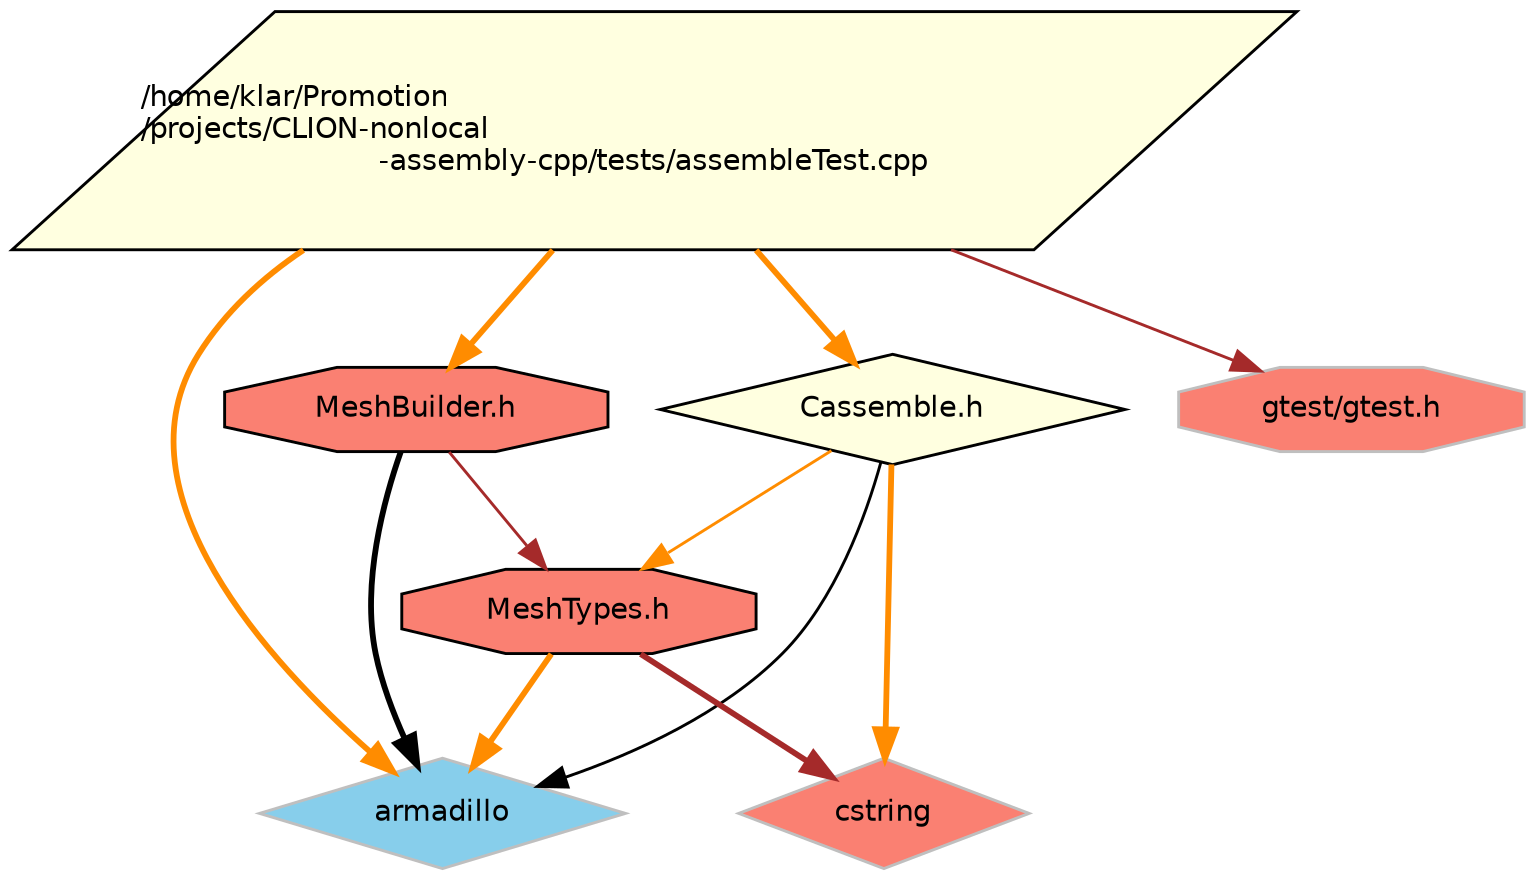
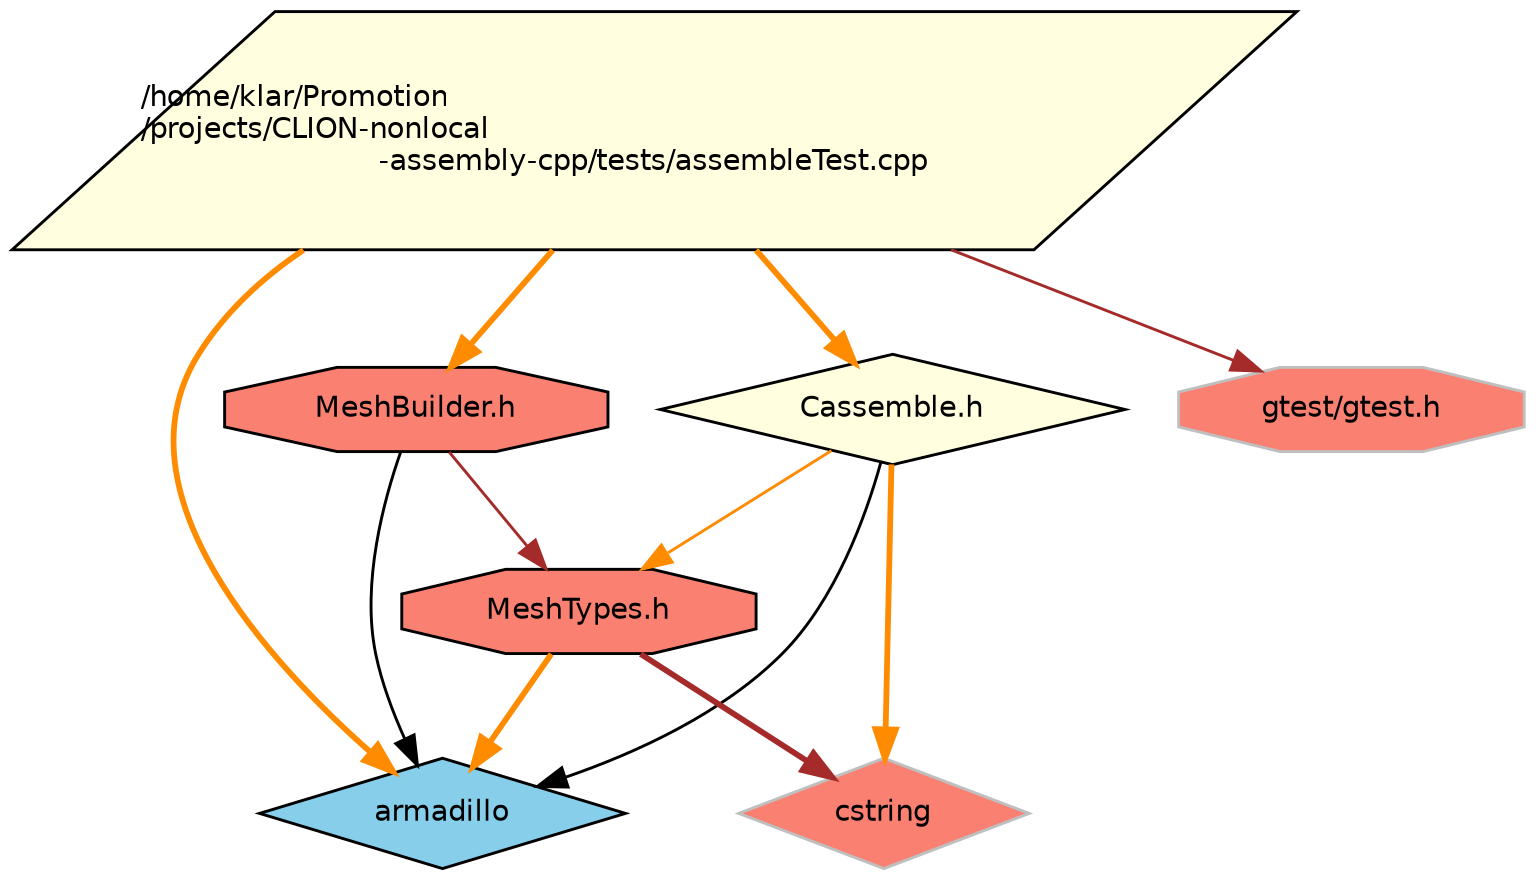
(371, 596) -> (371, 596)
(442, 813) -> (442, 813)
